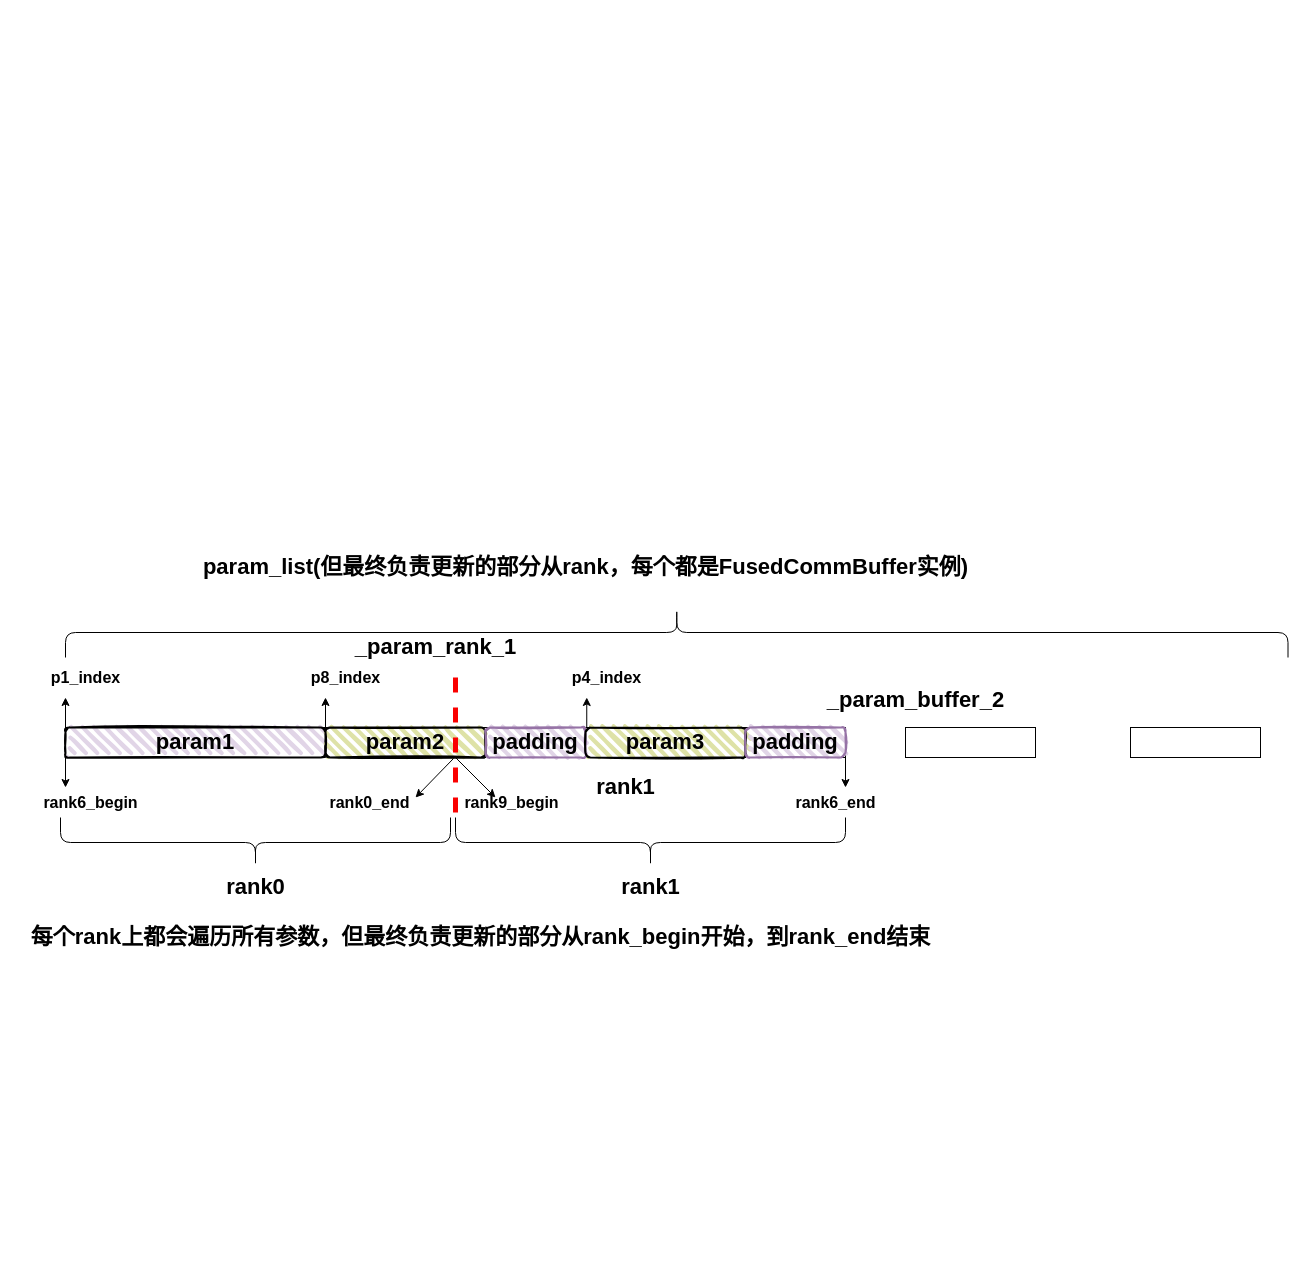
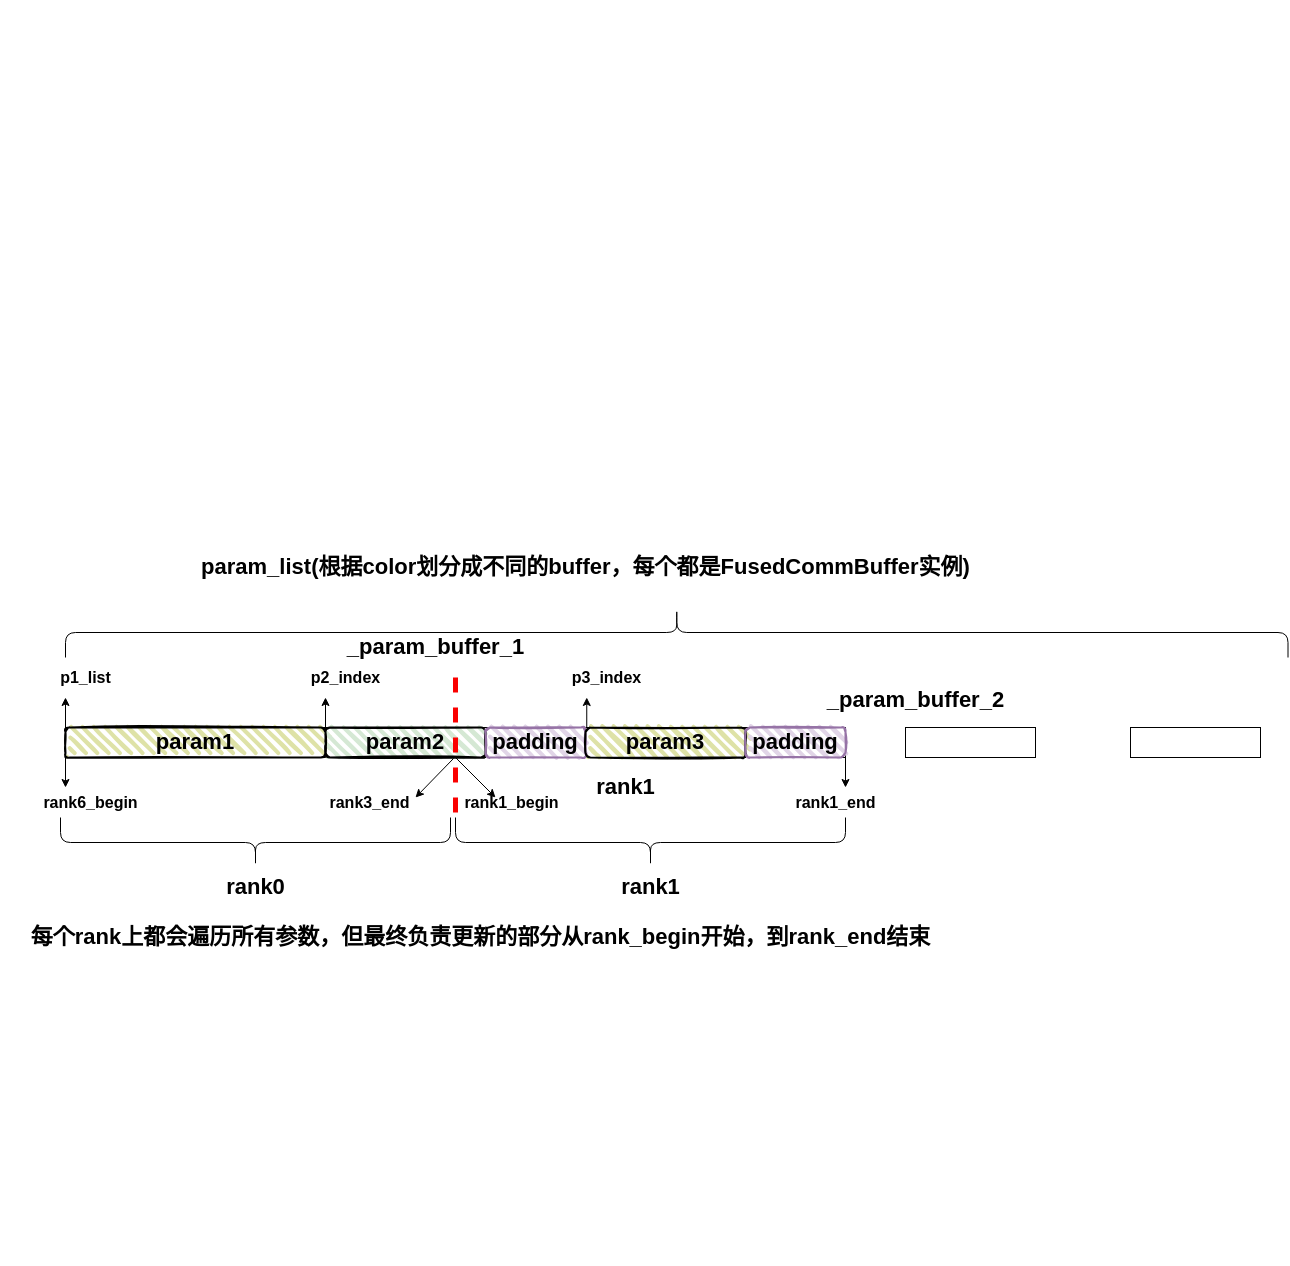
(586, 568) -> (586, 568)
(436, 648) -> (436, 648)
(86, 678) -> (86, 678)
(346, 678) -> (346, 678)
(607, 678) -> (607, 678)
(196, 743) -> (196, 743)
(406, 743) -> (406, 743)
(370, 803) -> (370, 803)
(512, 803) -> (512, 803)
(836, 803) -> (836, 803)
